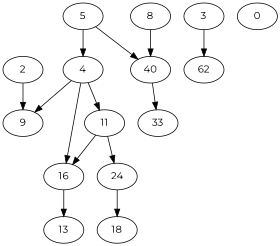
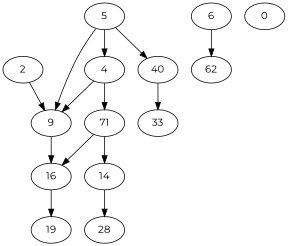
(151, 16) -> none
(204, 16) -> (211, 16)
none -> (74, 64)
(74, 119) -> (51, 146)
(105, 123) -> (105, 123)
(117, 177) -> (105, 177)
(64, 230) -> (51, 230)
(117, 230) -> (105, 230)
